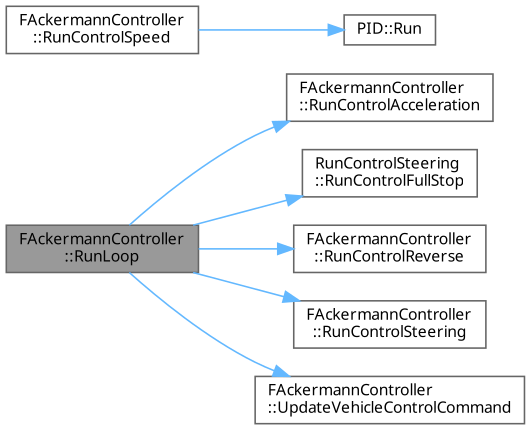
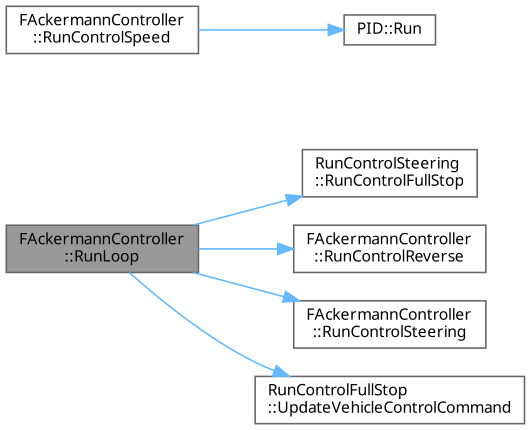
(390, 98) -> none
(390, 400) -> (390, 400)
